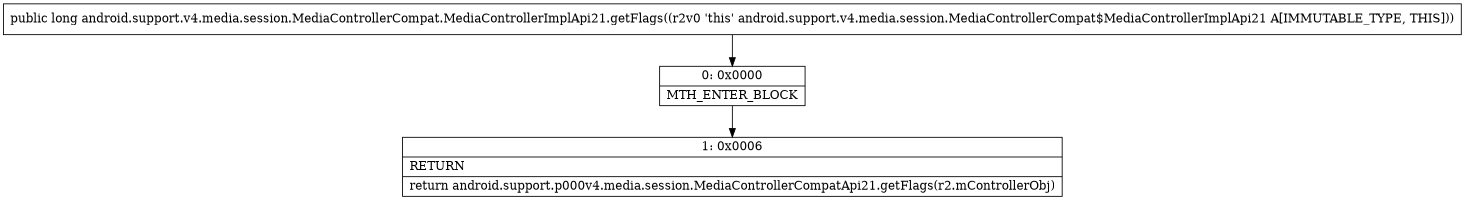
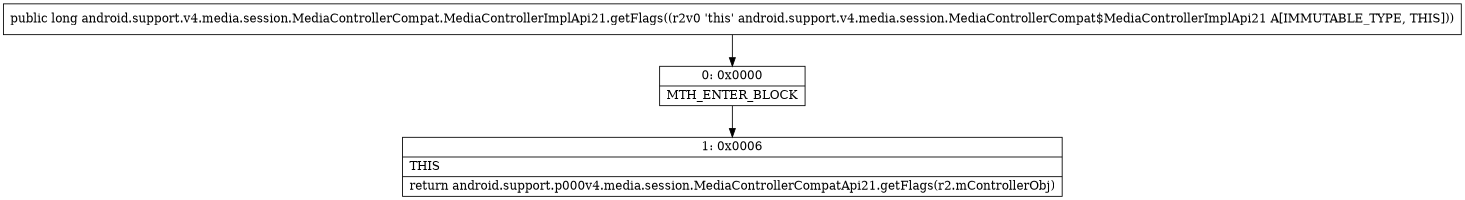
(437, 166) -> (425, 166)
